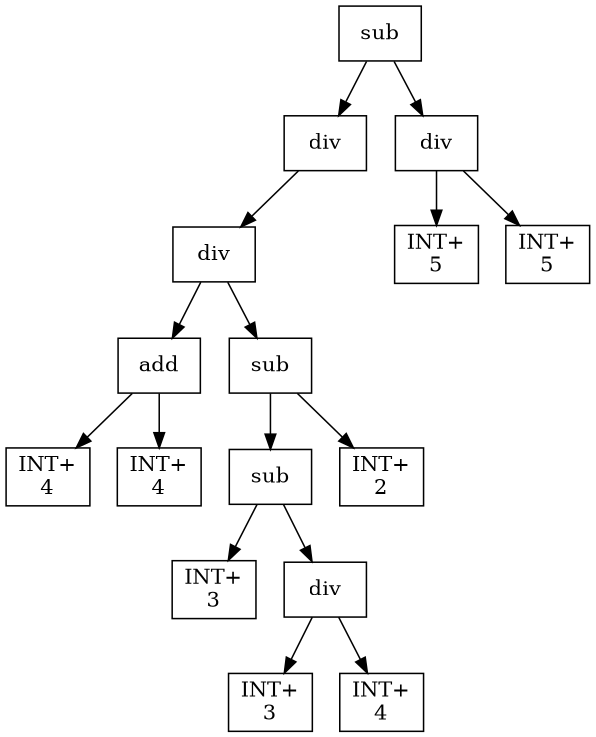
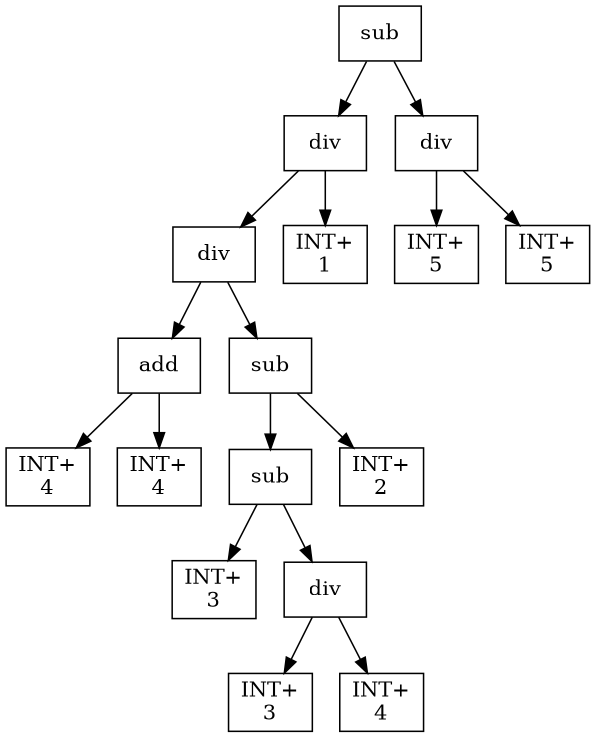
none -> (325, 254)
